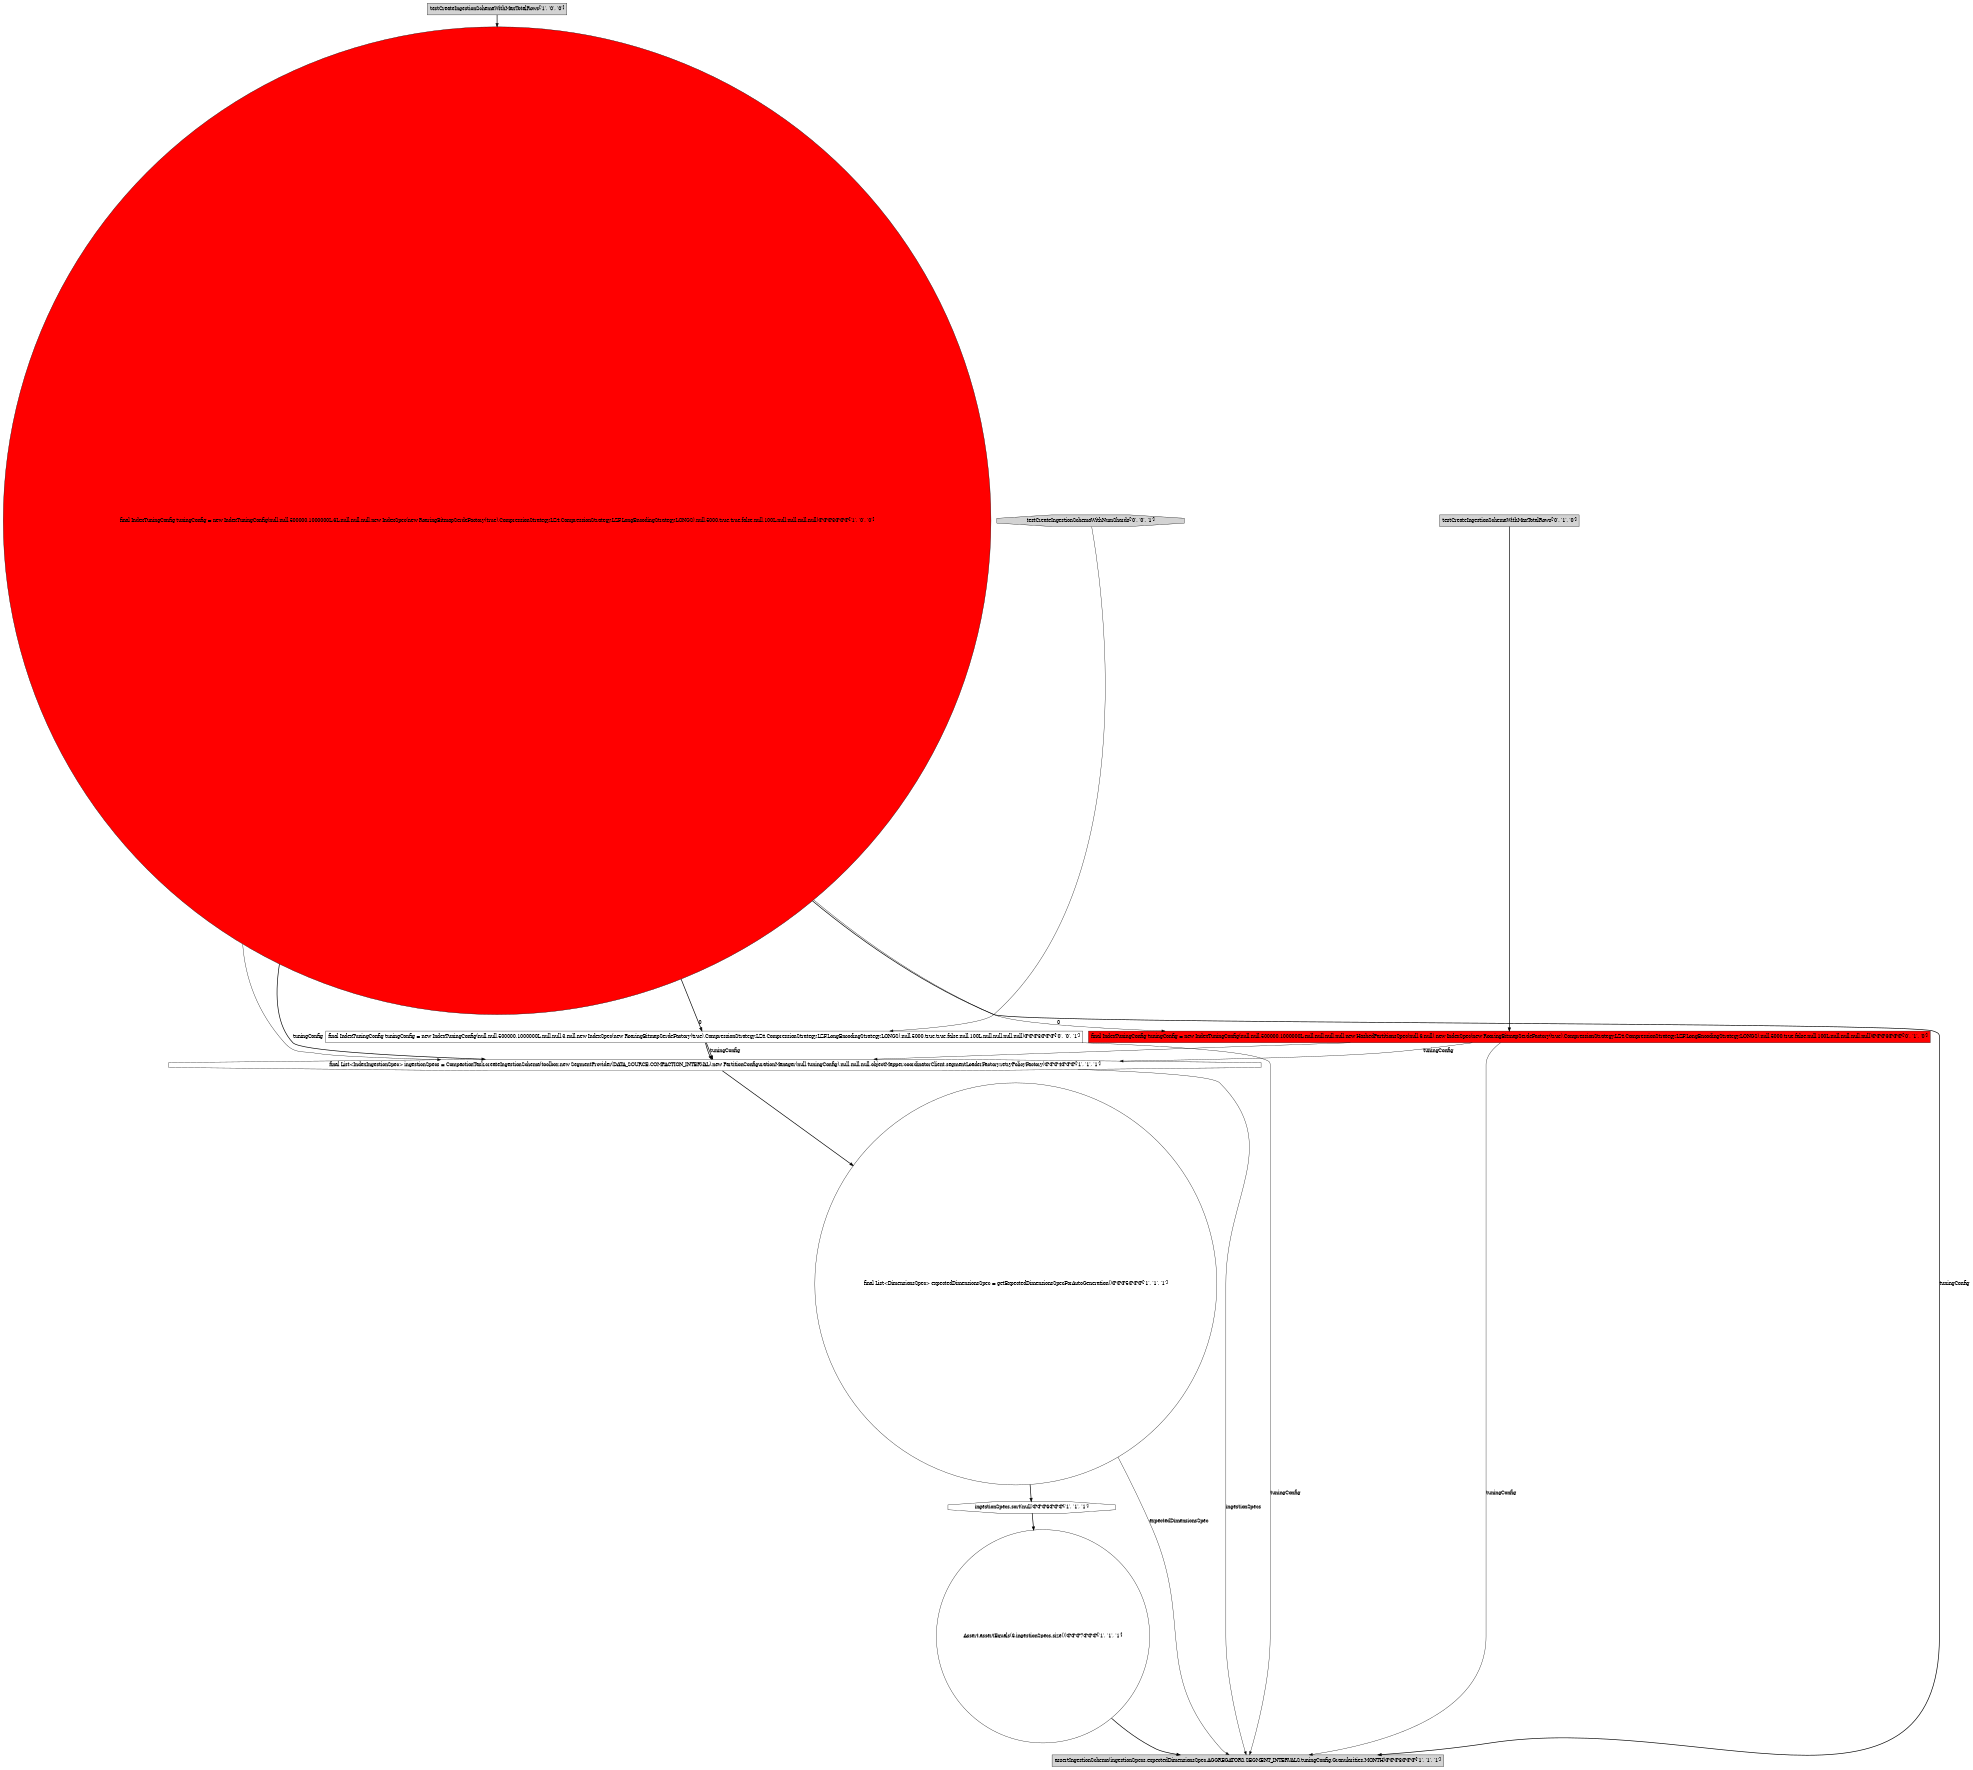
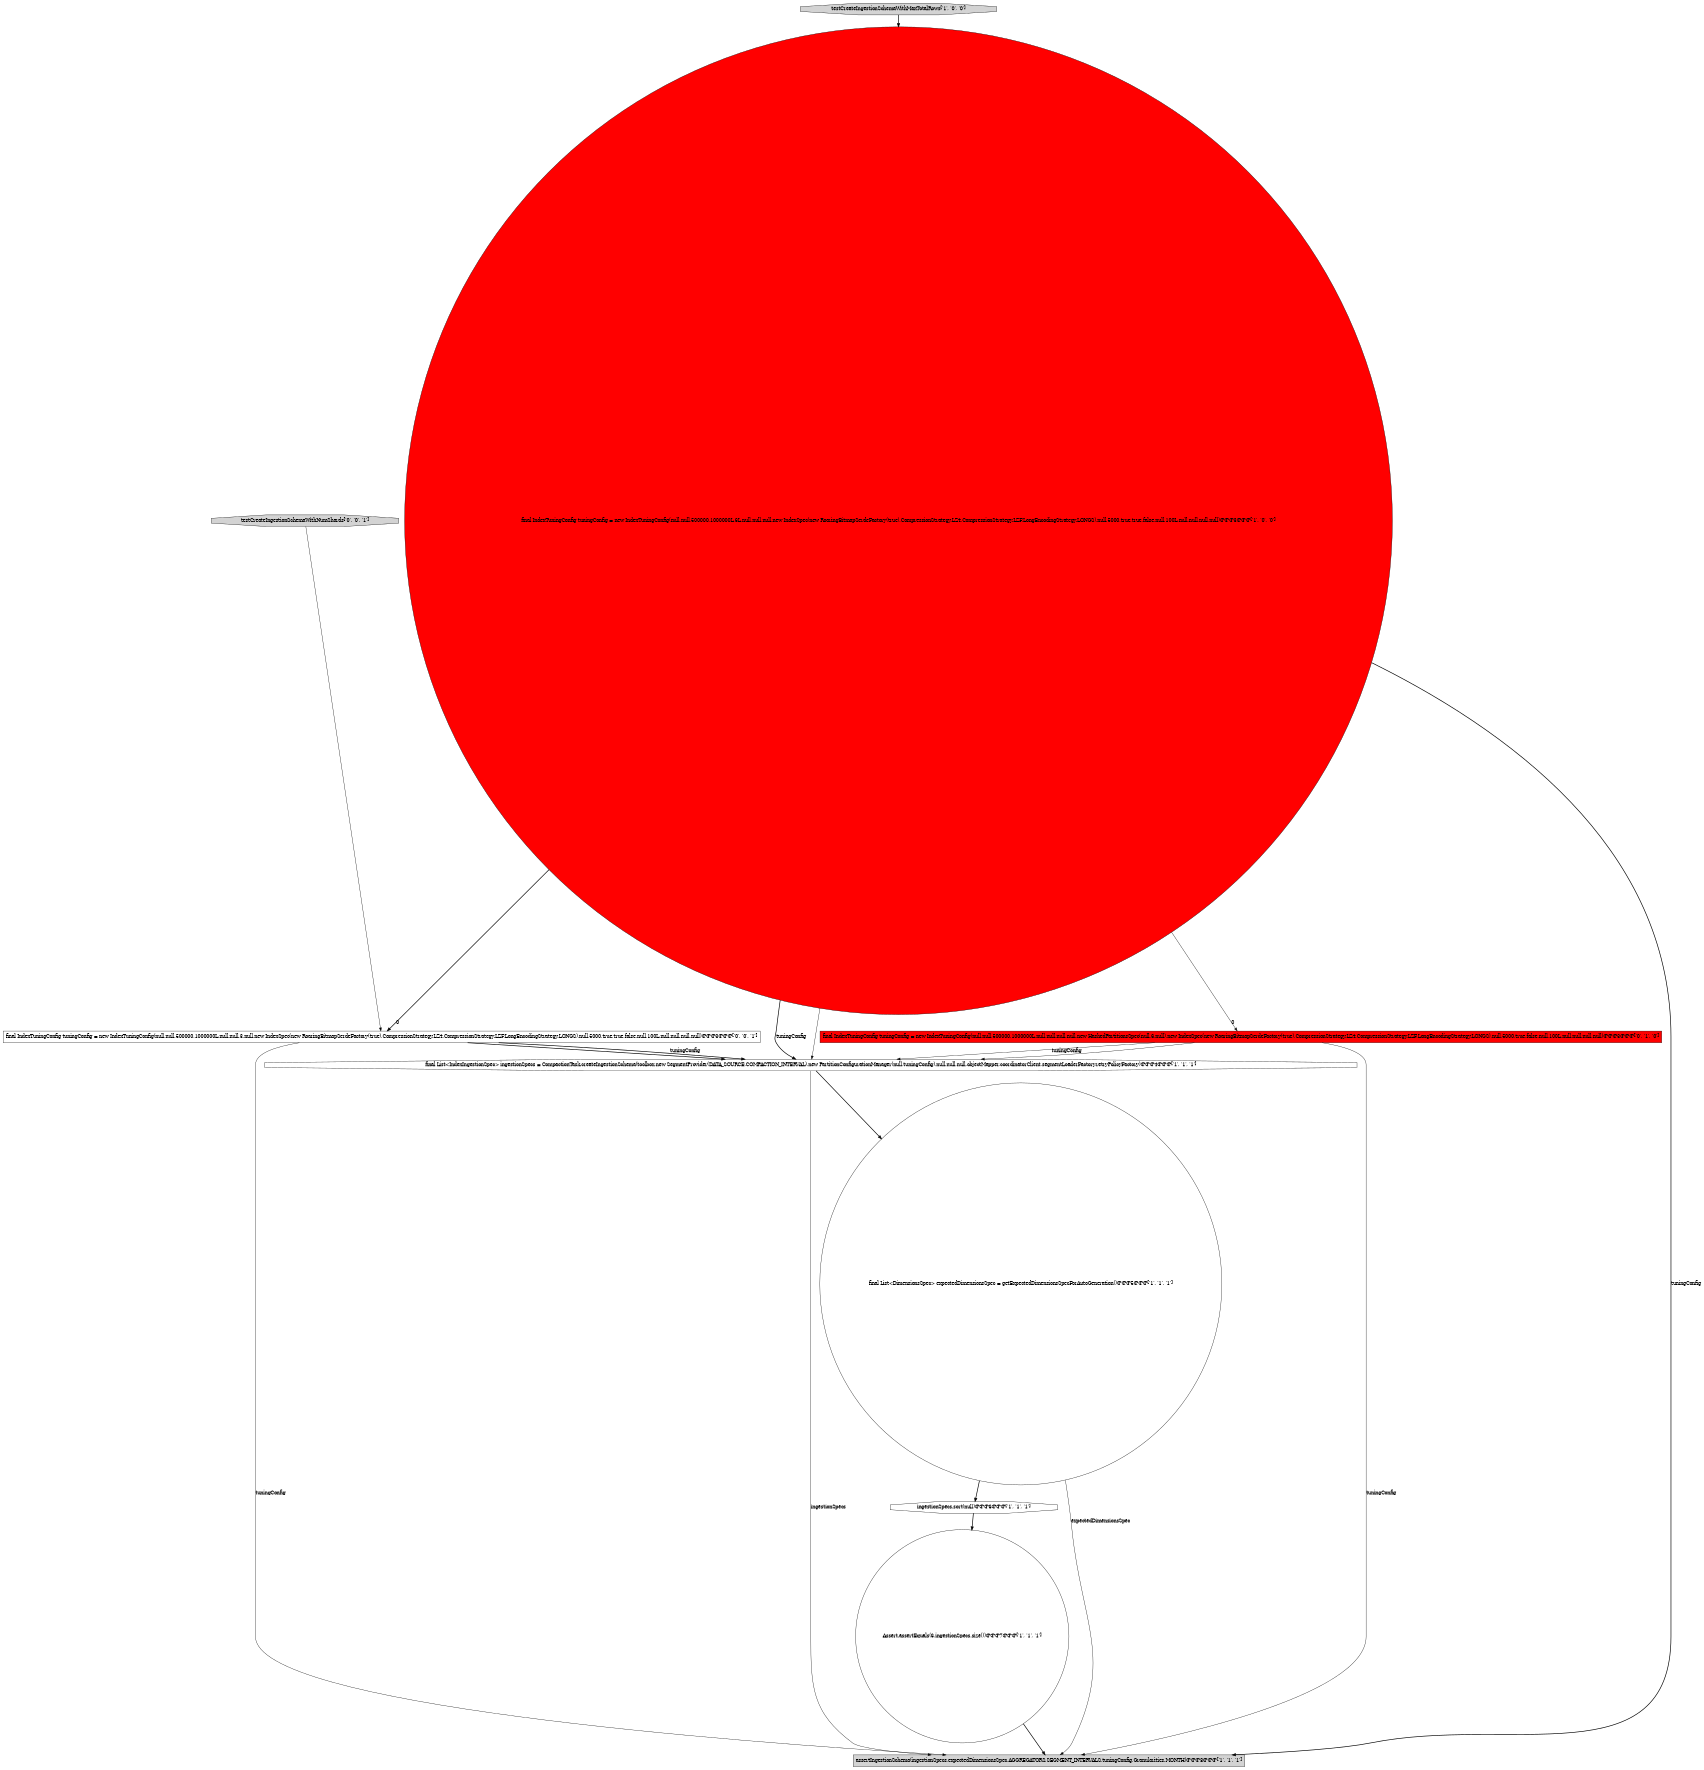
(497, 9) -> (899, 9)
(1509, 521) -> none
